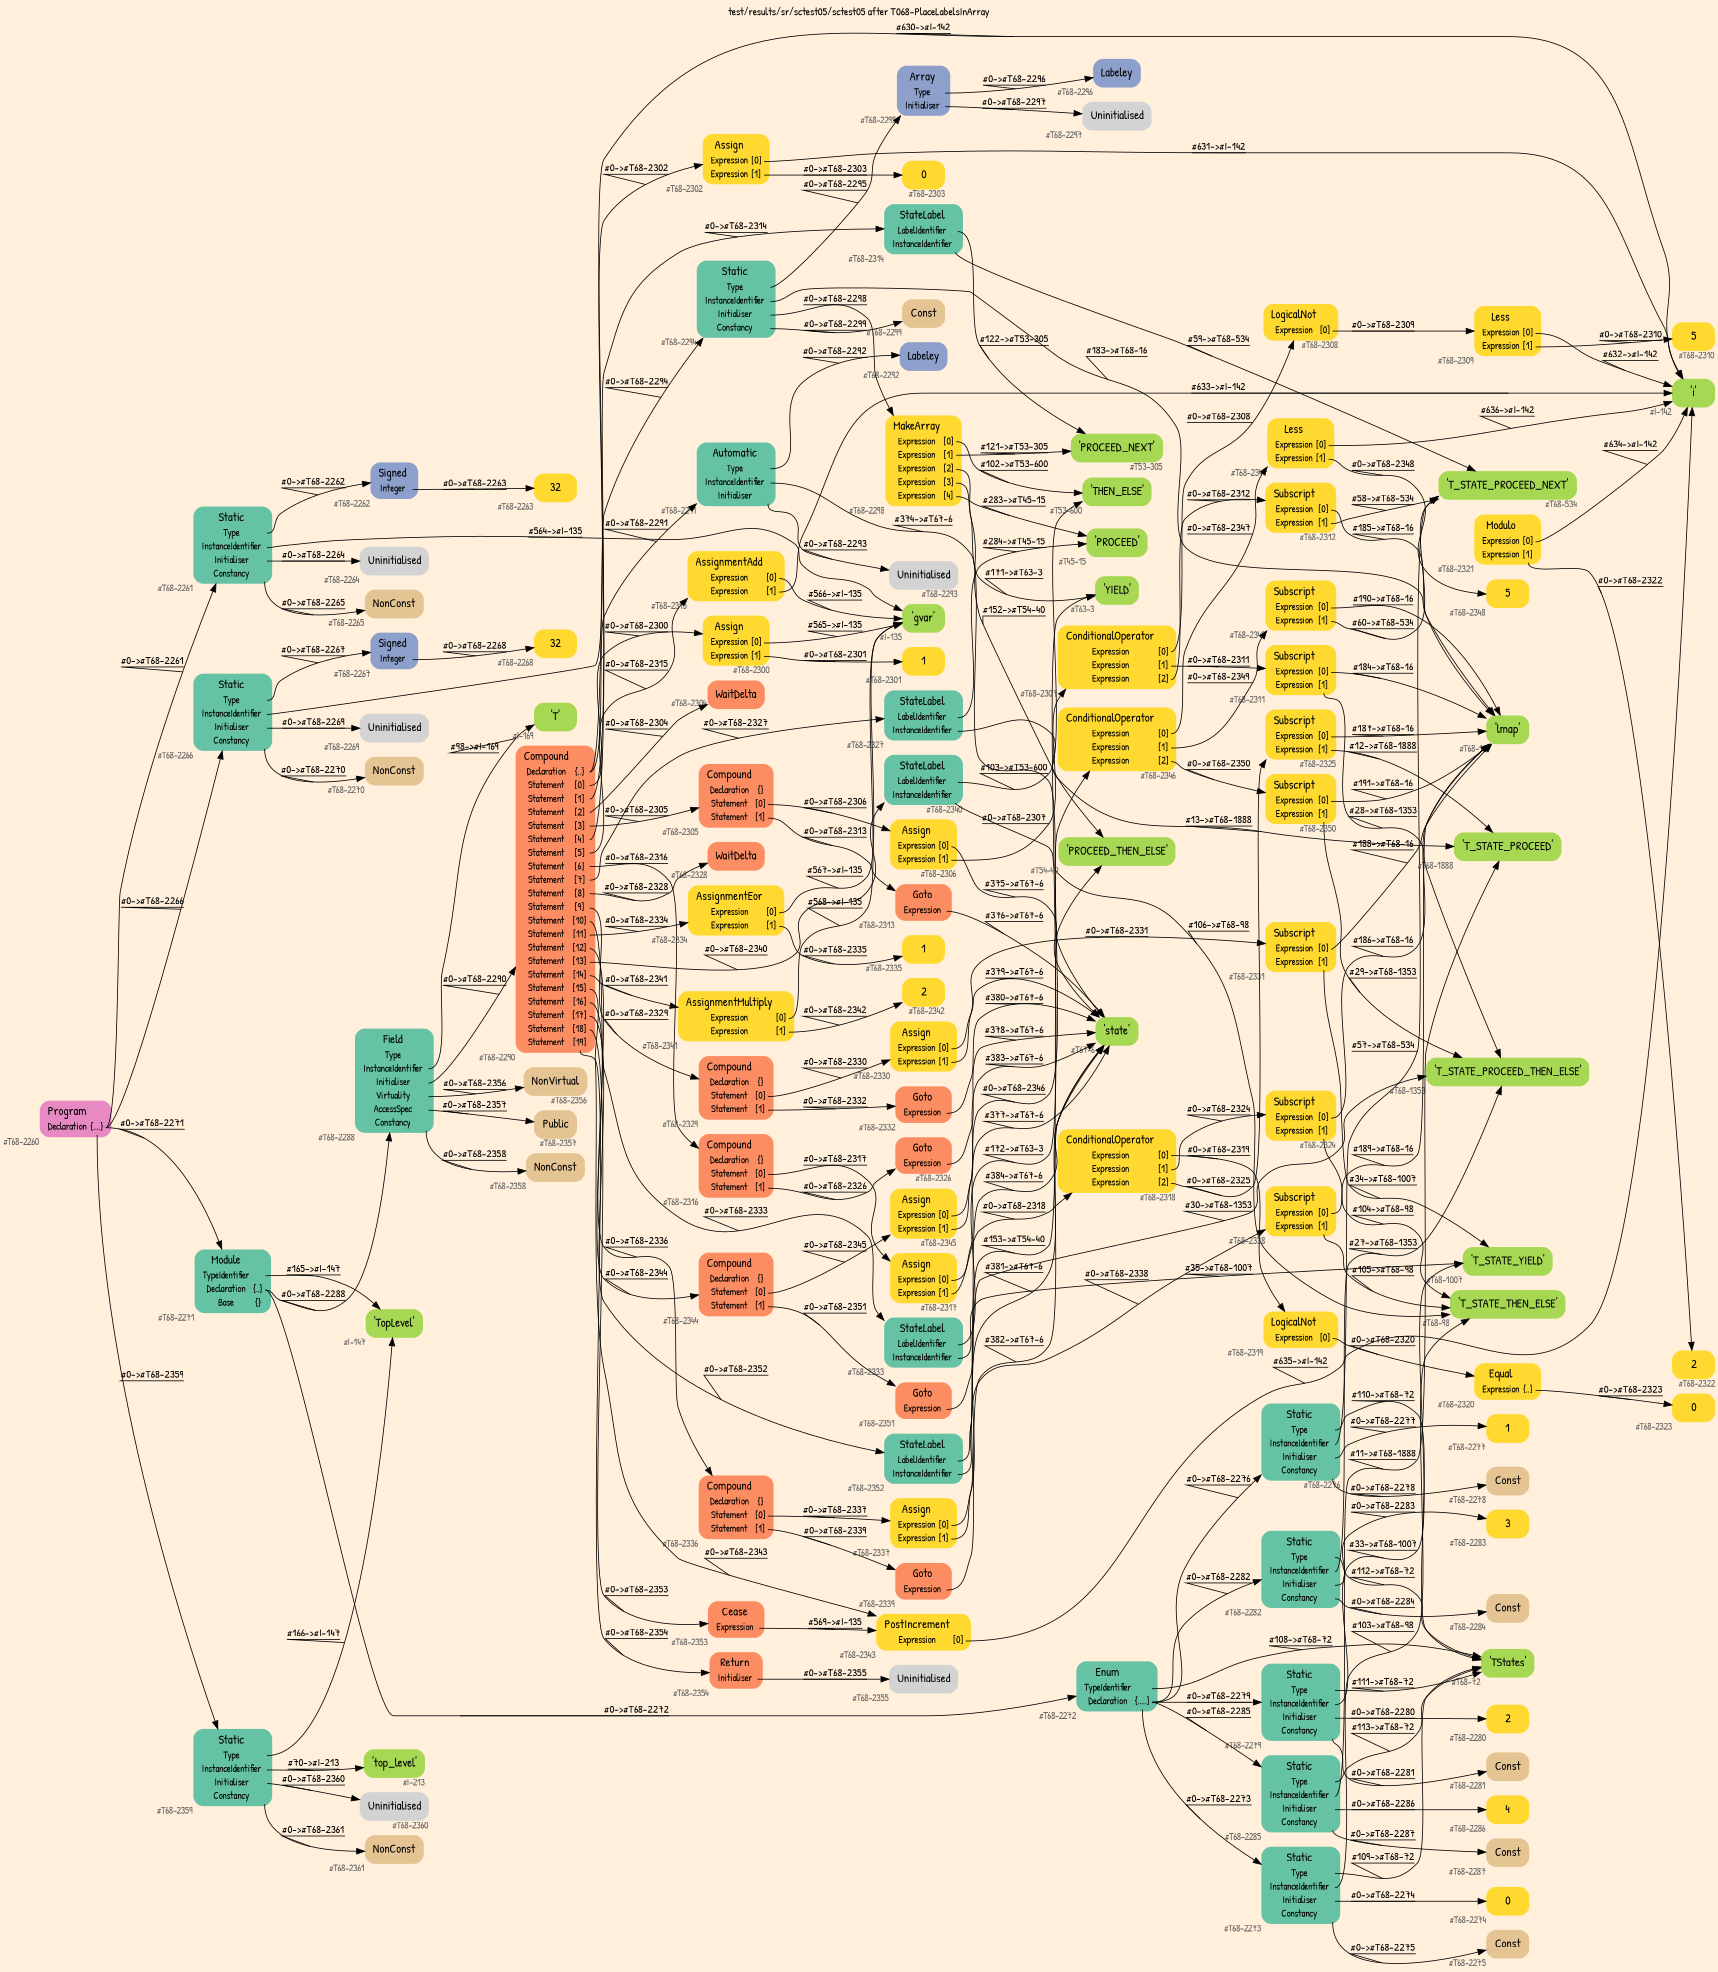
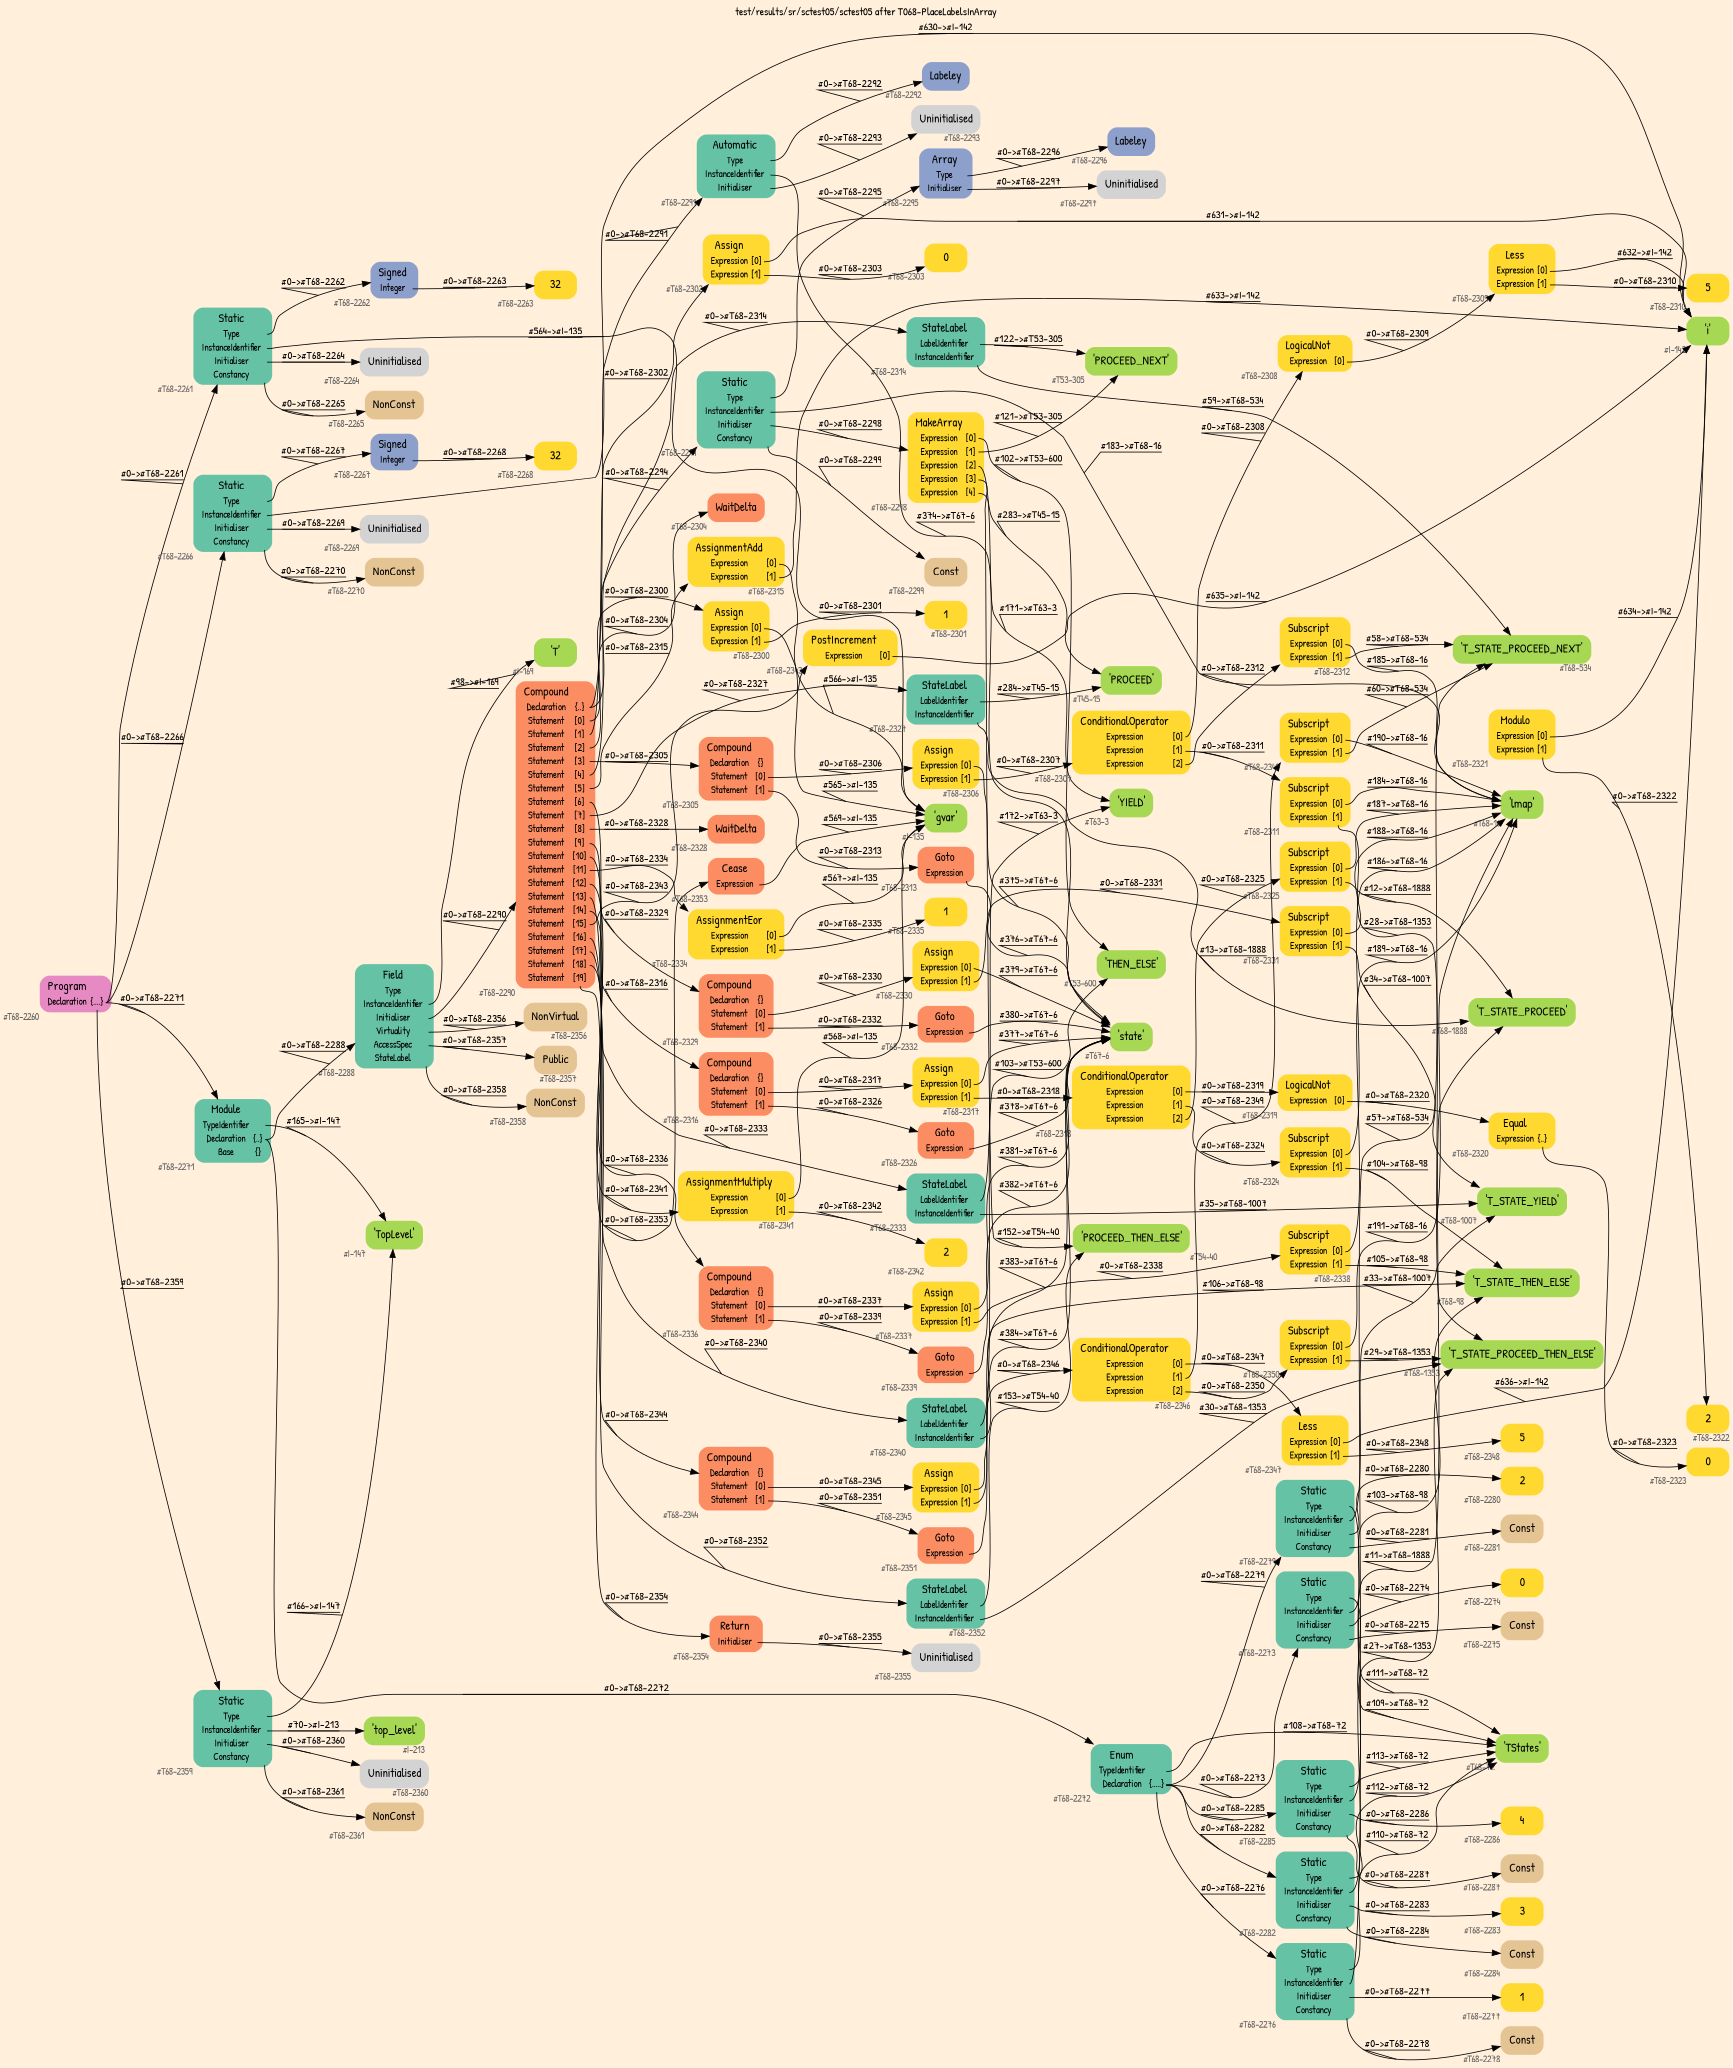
(393, 1123) -> (393, 1058)
(814, 1629) -> (828, 836)
